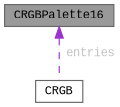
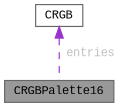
(59, 59) -> (59, 59)
